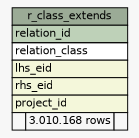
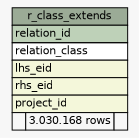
(70, 121) -> (70, 121)
